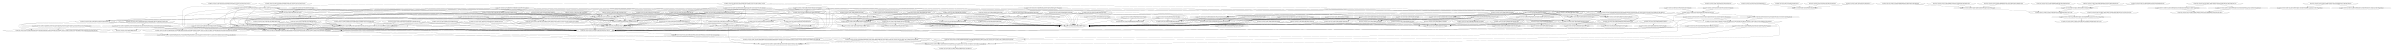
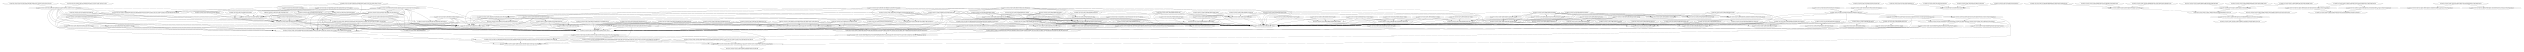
none -> (880, 22)
